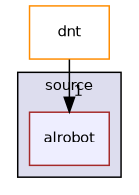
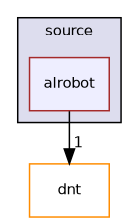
(69, 81) -> (69, 132)
